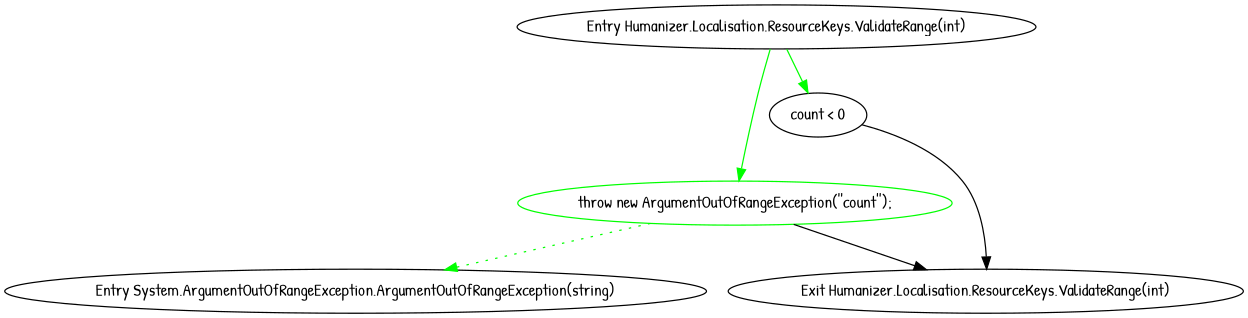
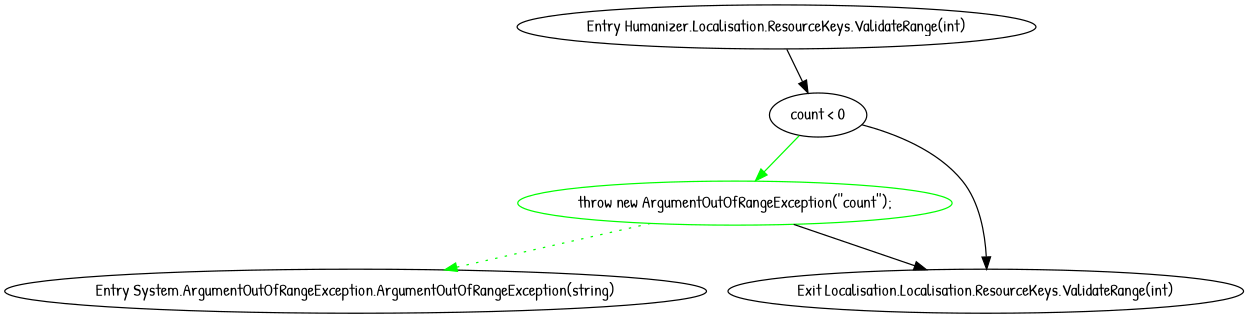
(795, 65) -> (795, 65)
(754, 108) -> (782, 154)
(986, 291) -> (986, 291)
